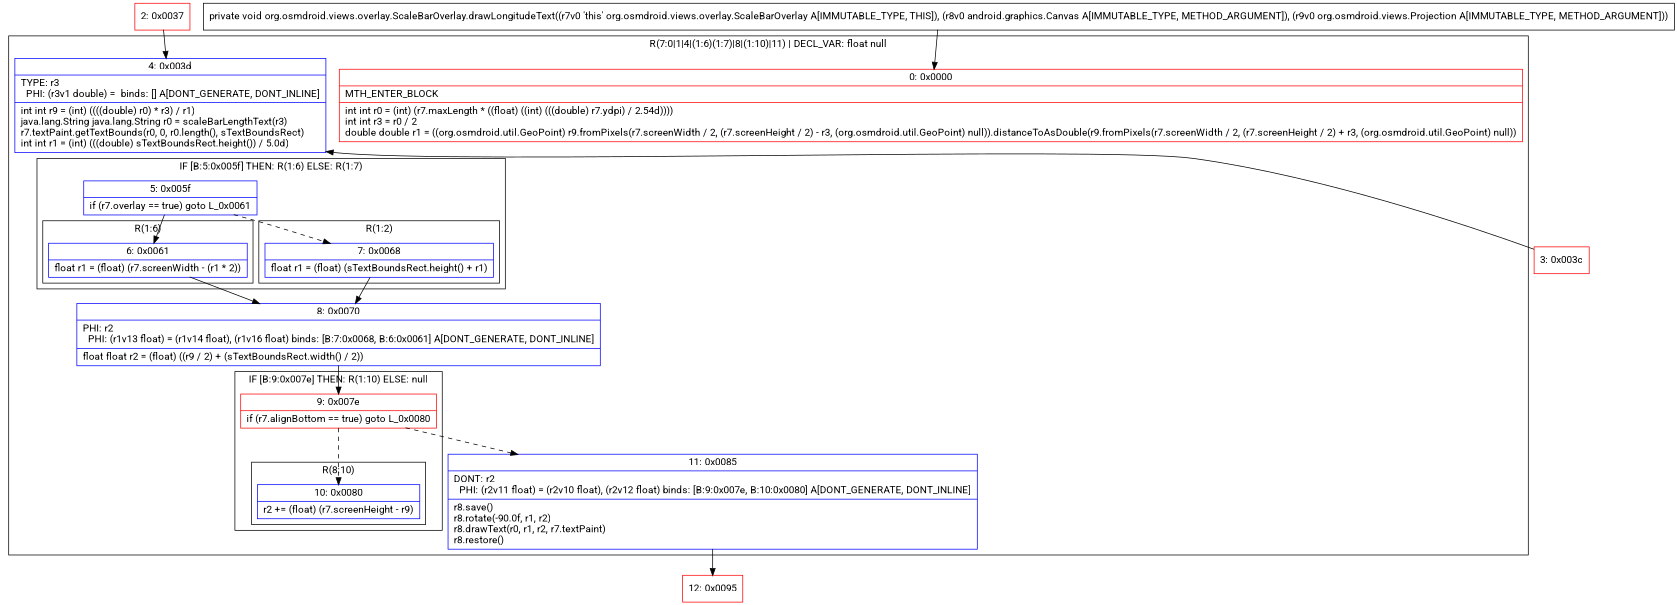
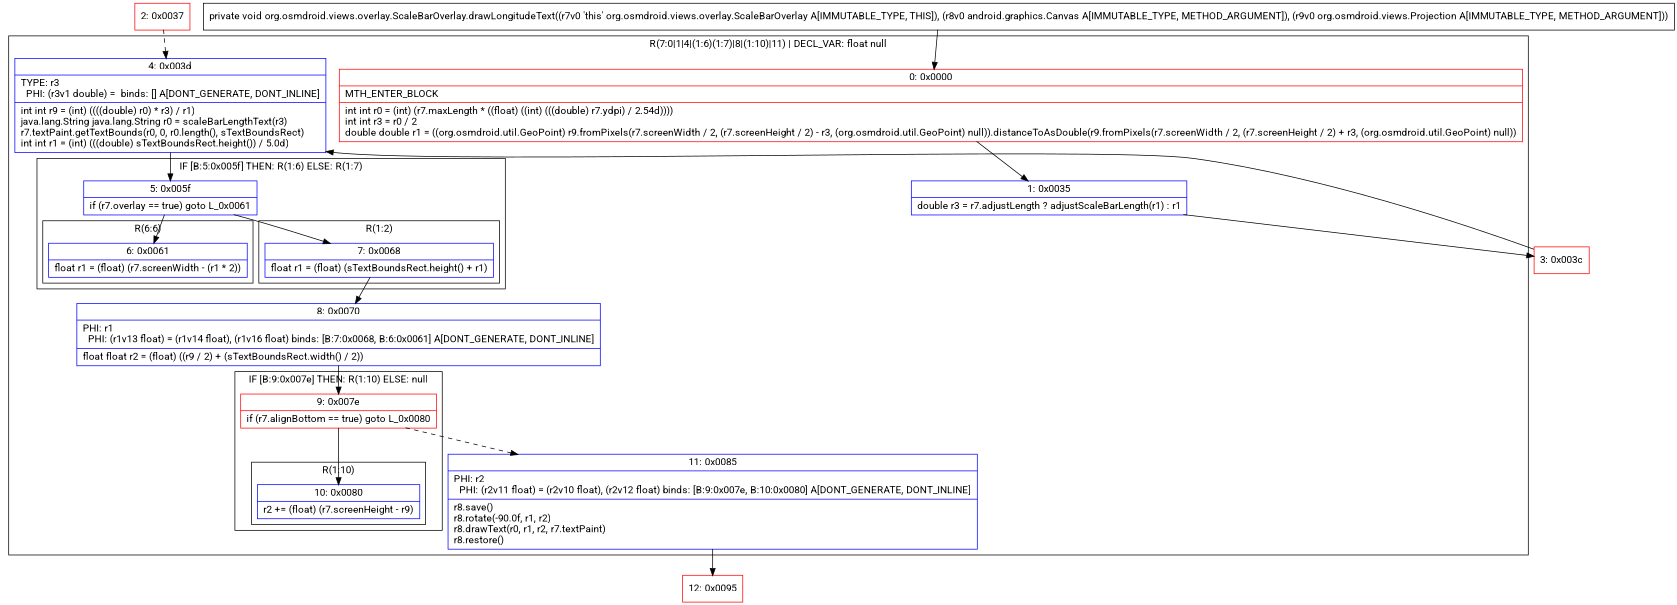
(165, 40) -> (165, 40)
none -> (170, 163)
none -> (1049, 198)
(279, 227) -> (279, 227)
(148, 229) -> (148, 229)
(232, 293) -> none
(99, 328) -> (99, 328)
(339, 453) -> (339, 453)
(339, 471) -> (339, 471)
(476, 479) -> (471, 479)
